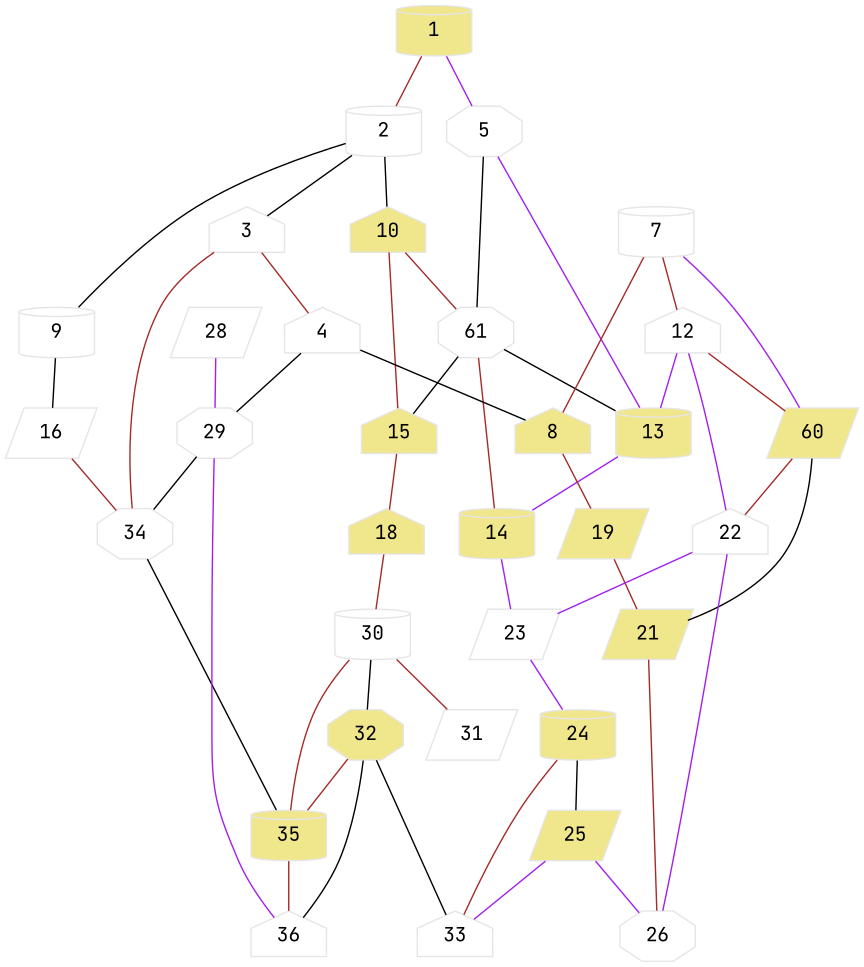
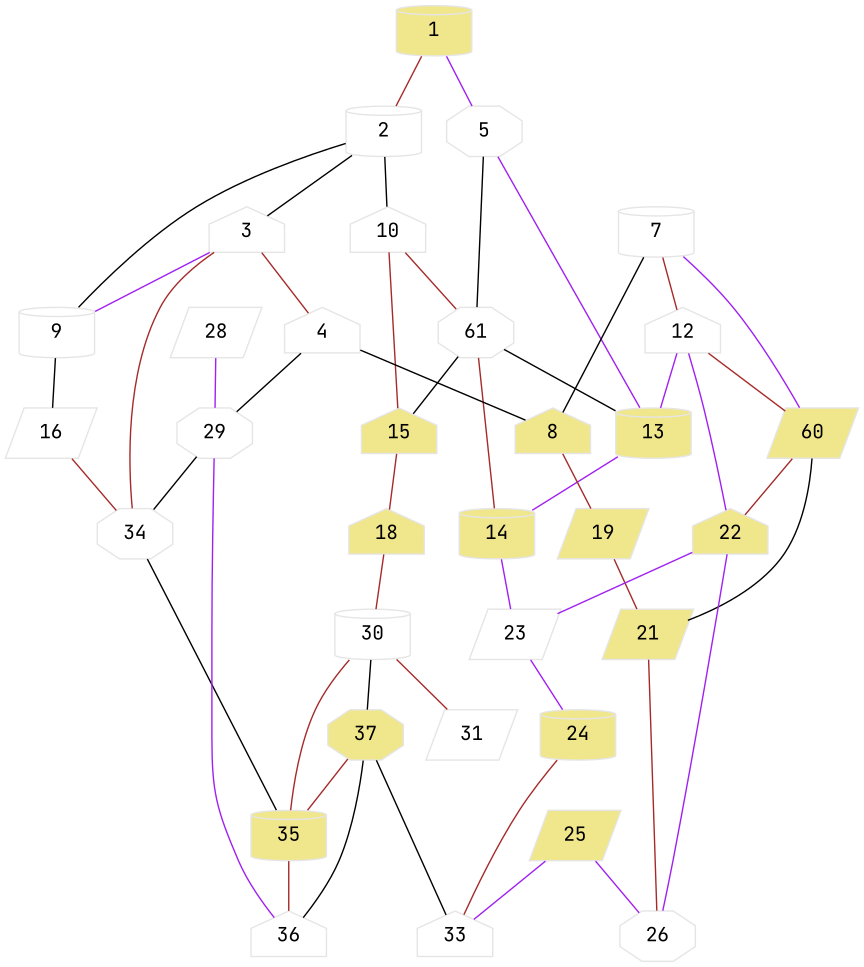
(388, 232) -> (388, 232)
none -> (152, 282)
(607, 327) -> (607, 327)
(730, 534) -> (730, 534)
(366, 735) -> (366, 735)
(577, 785) -> none
